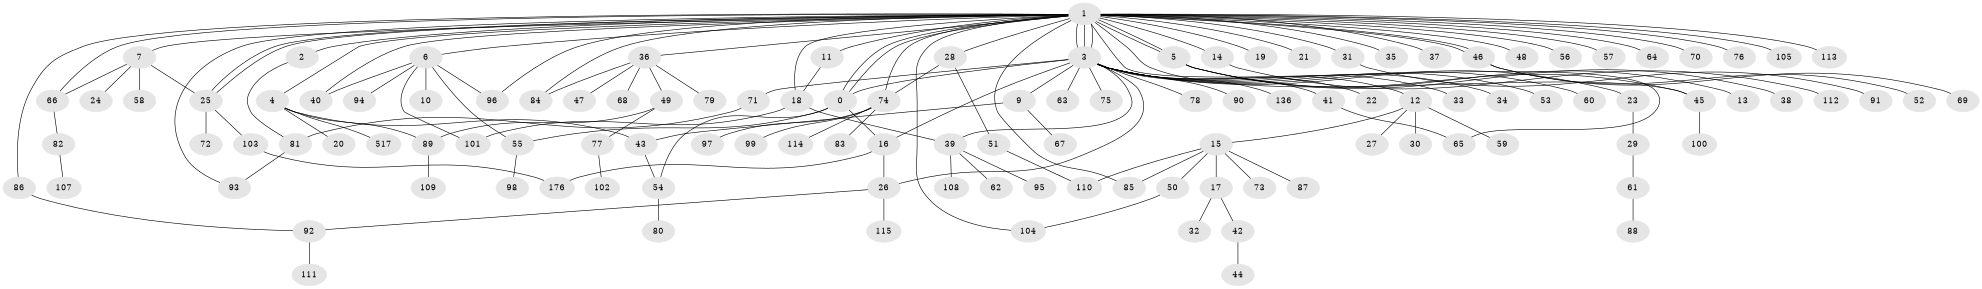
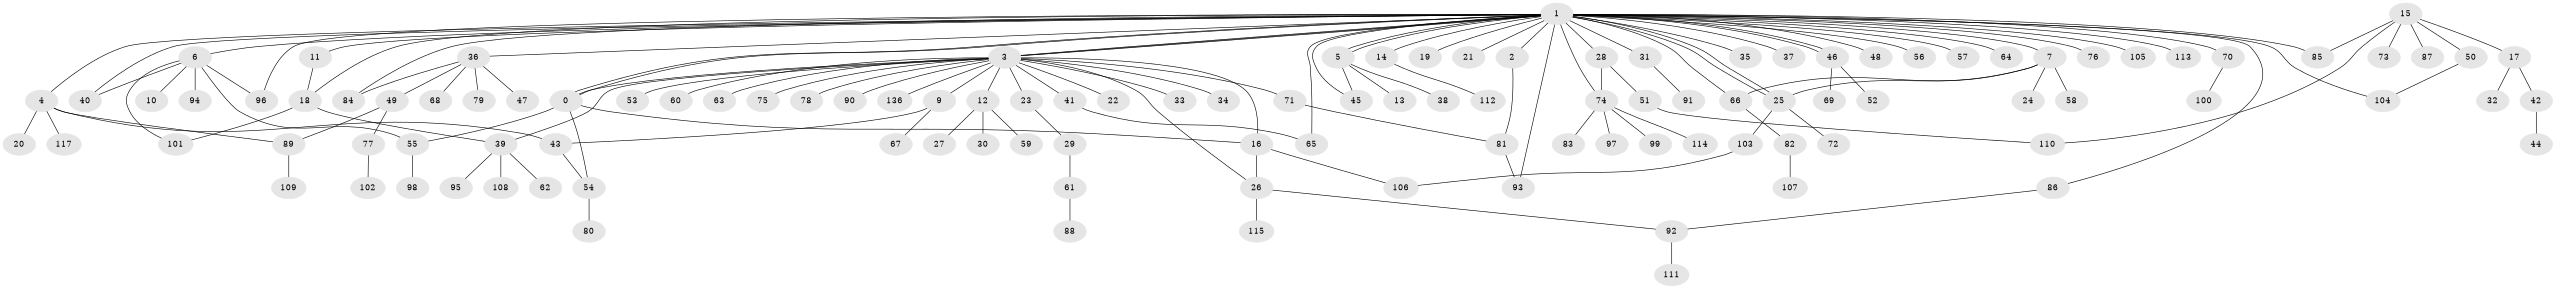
(1700, 123) -> (2216, 79)
(1319, 130) -> none
(384, 144) -> (64, 144)
(557, 188) -> (1401, 188)
